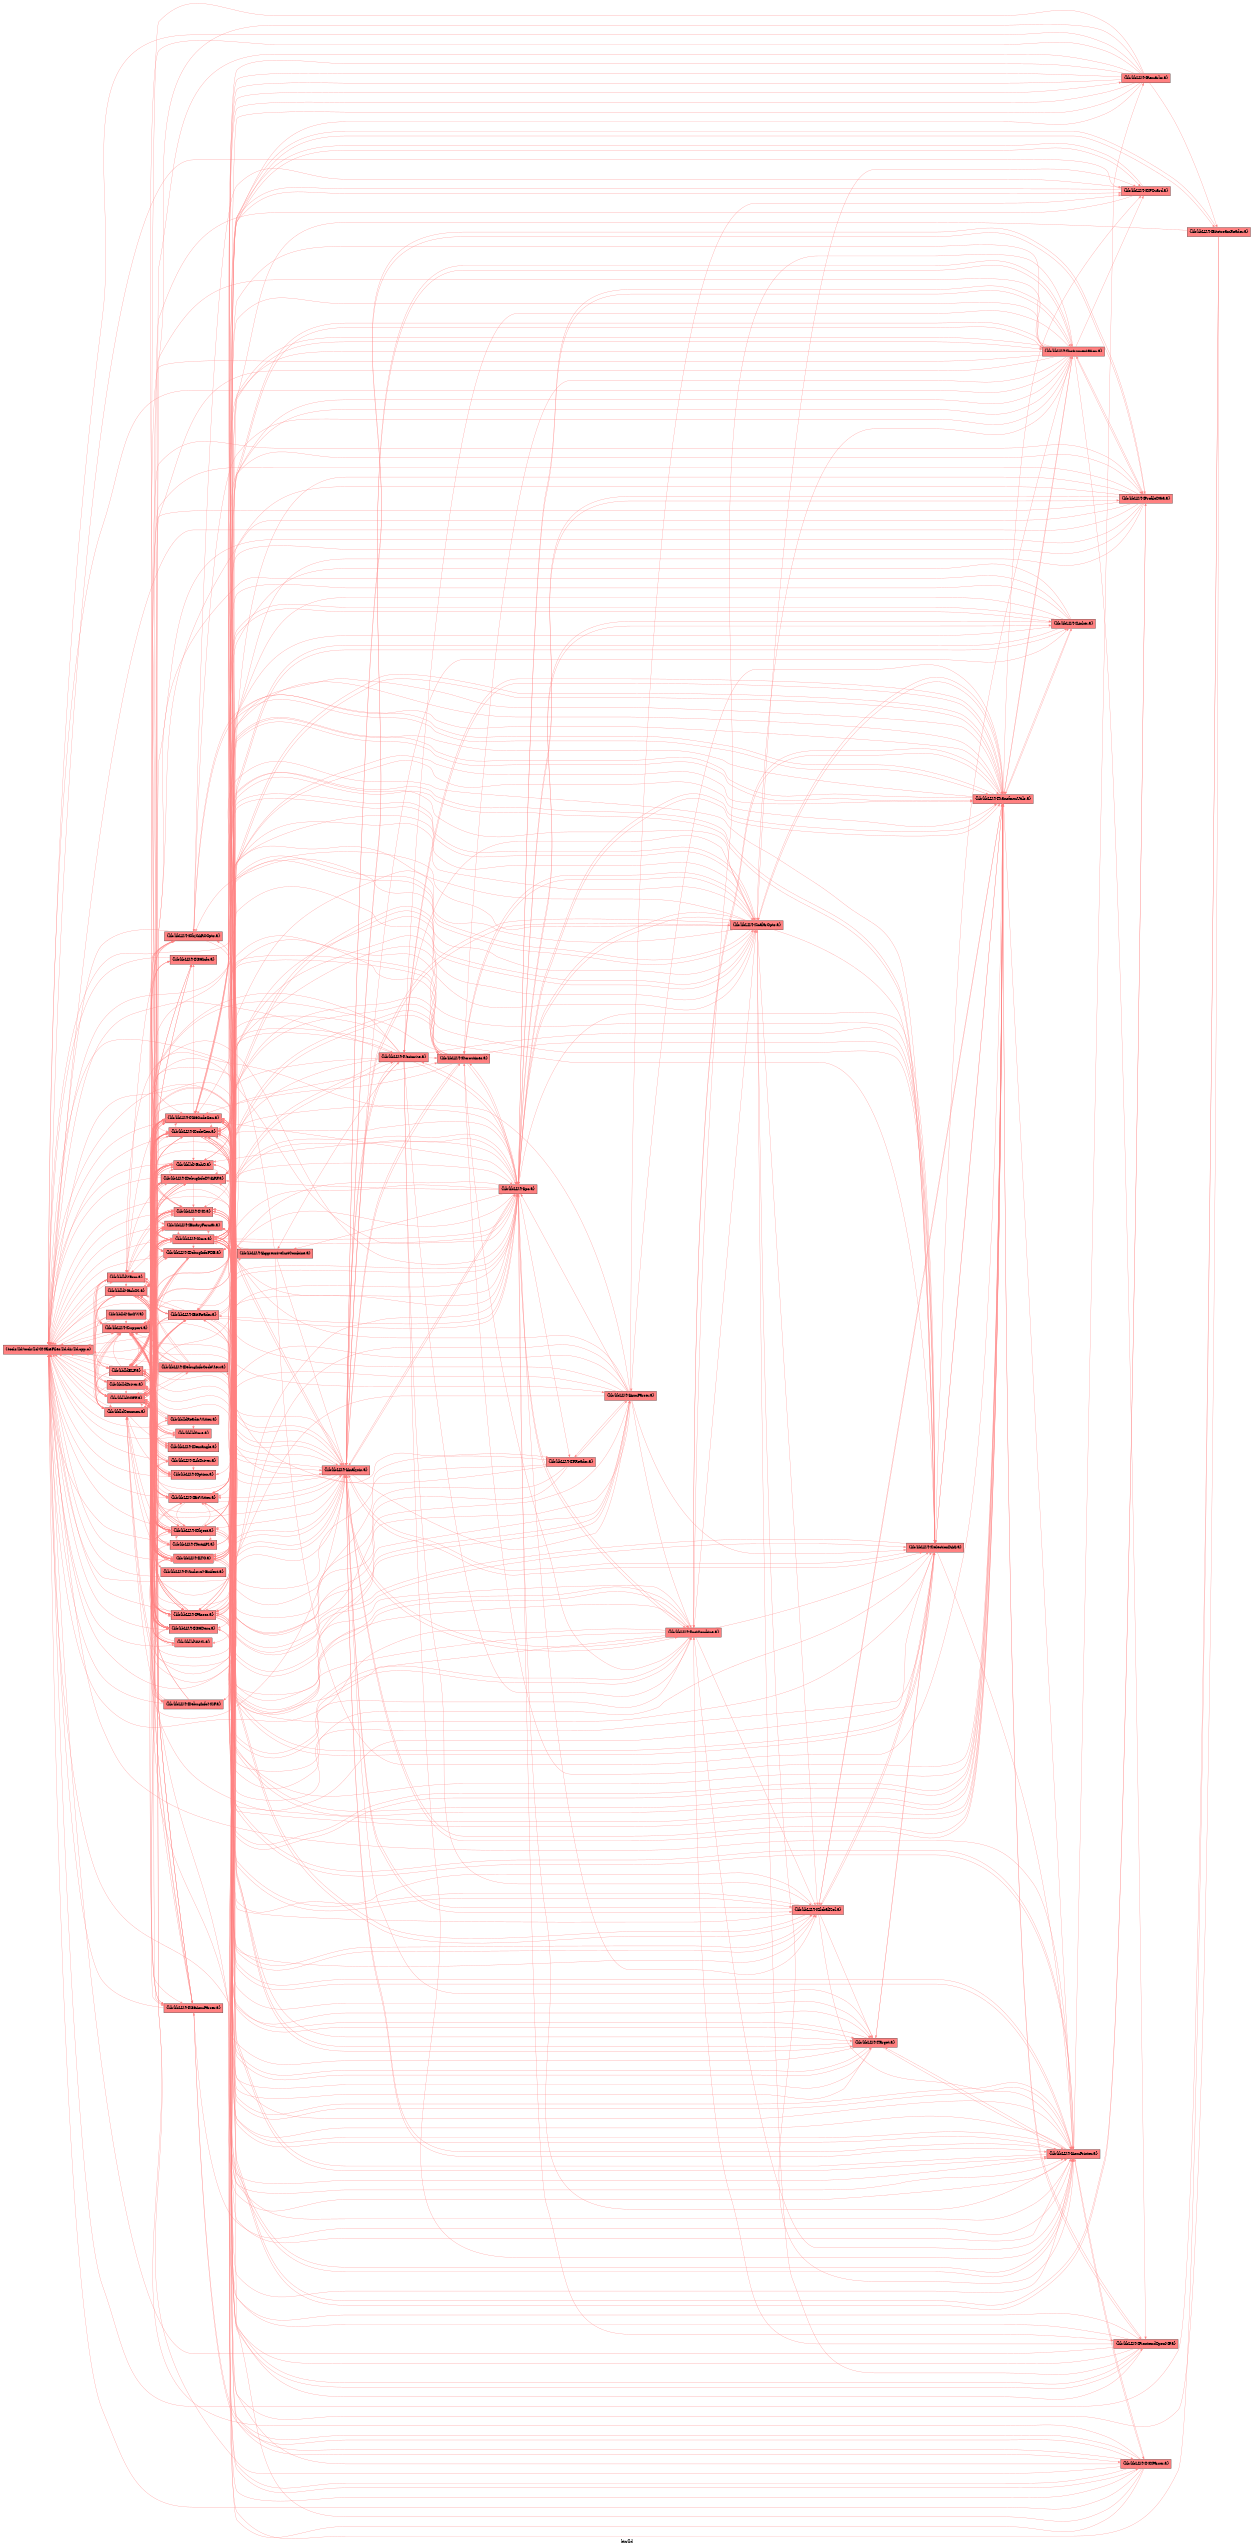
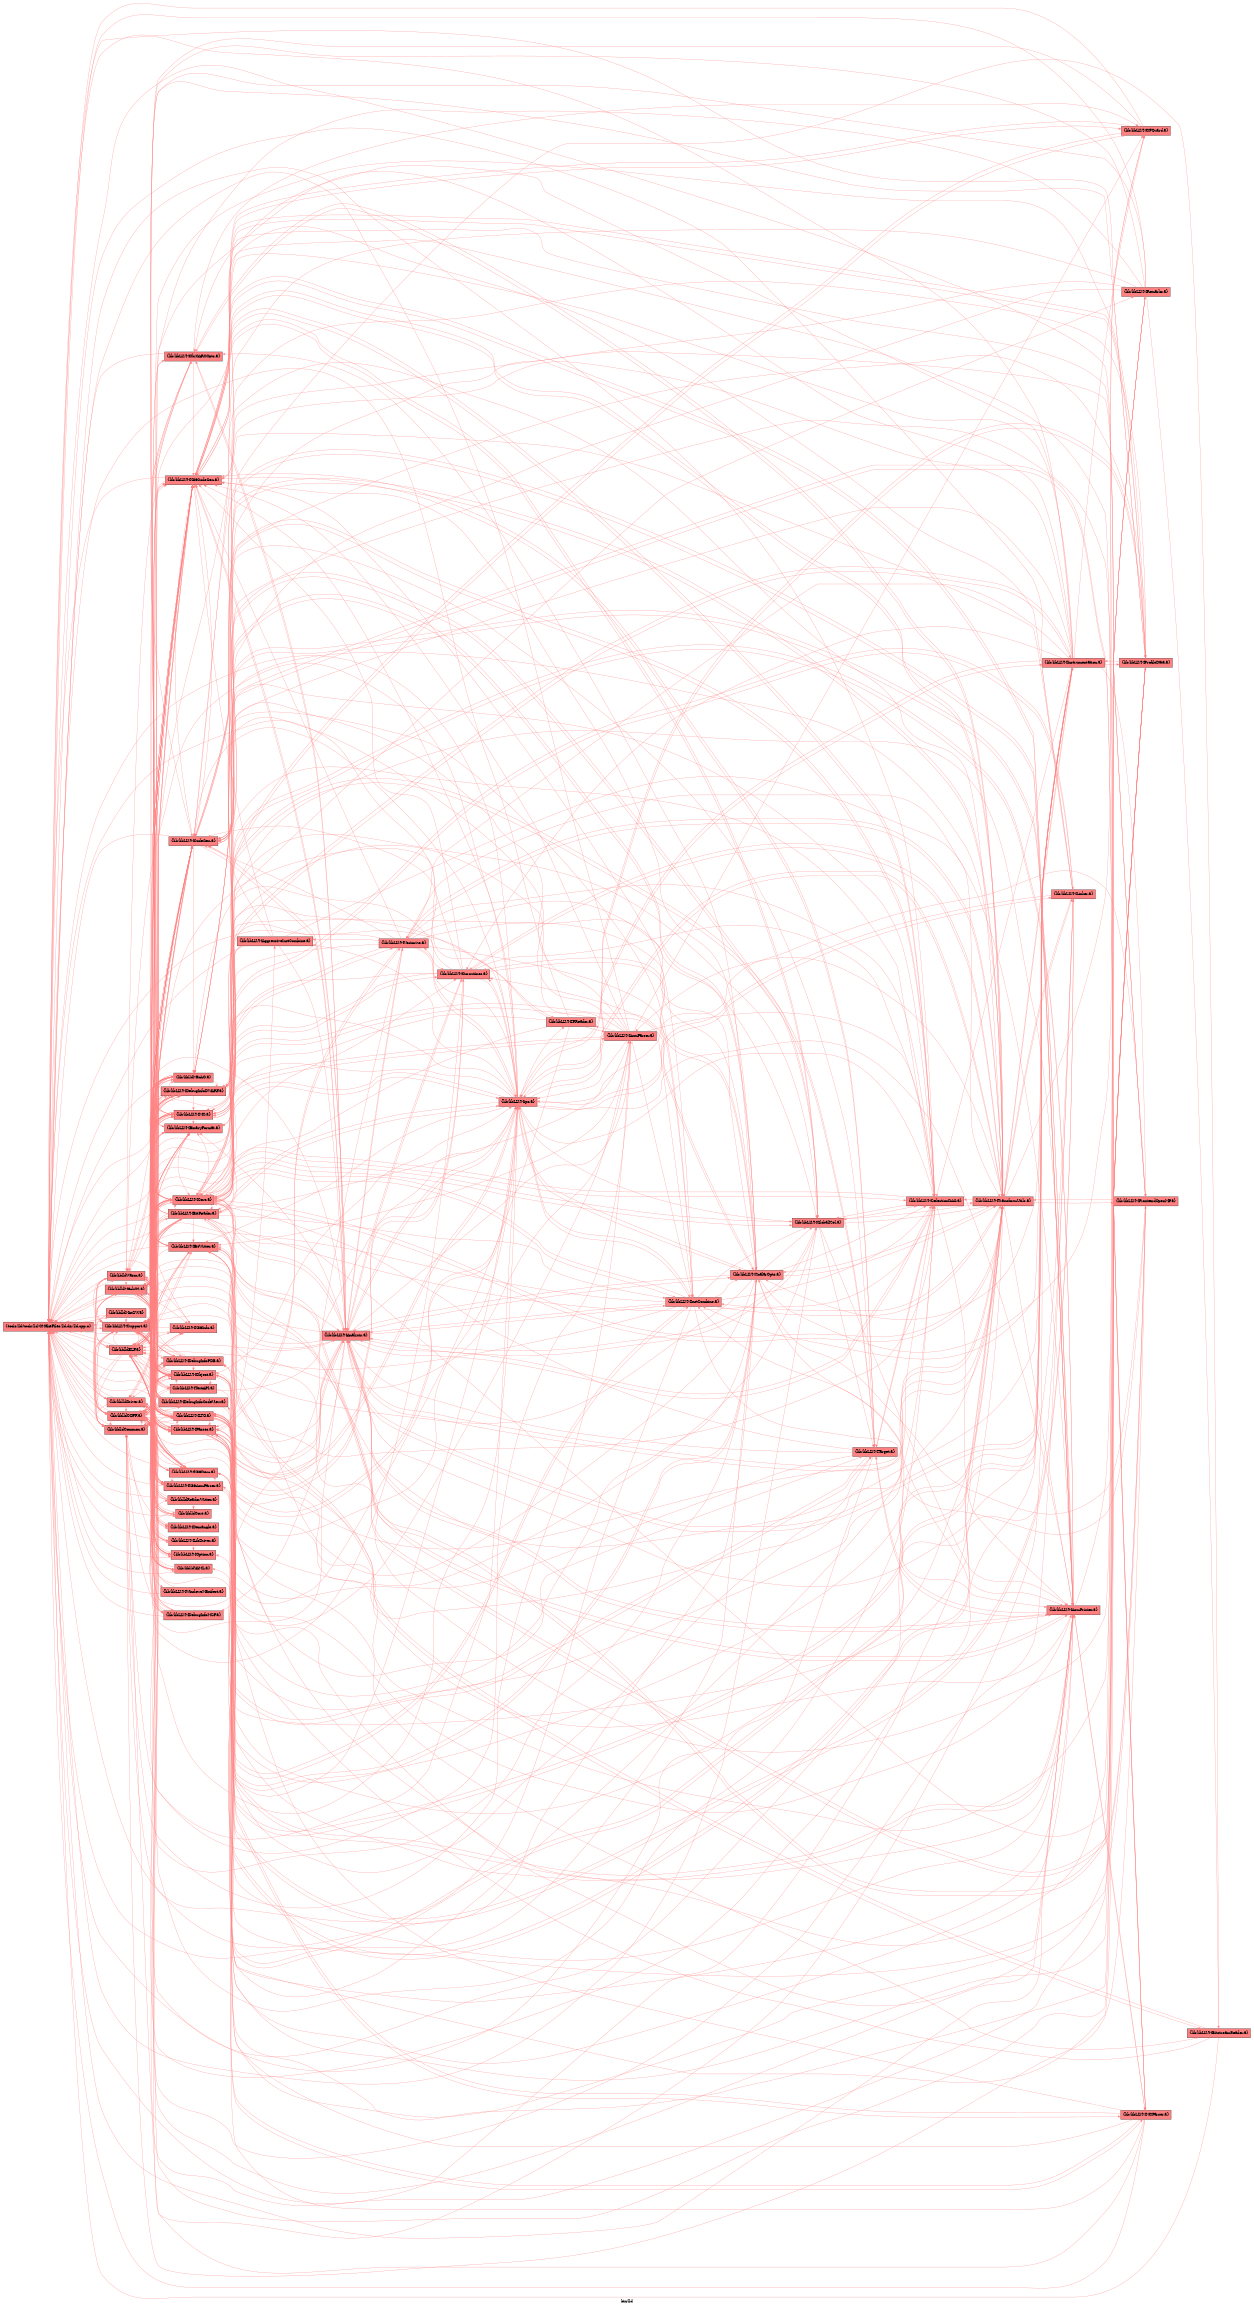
none -> (852, 851)
